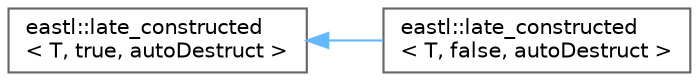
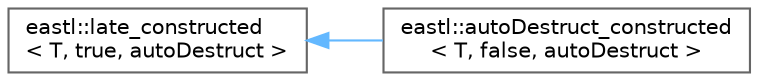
(537, 40) -> (567, 40)
